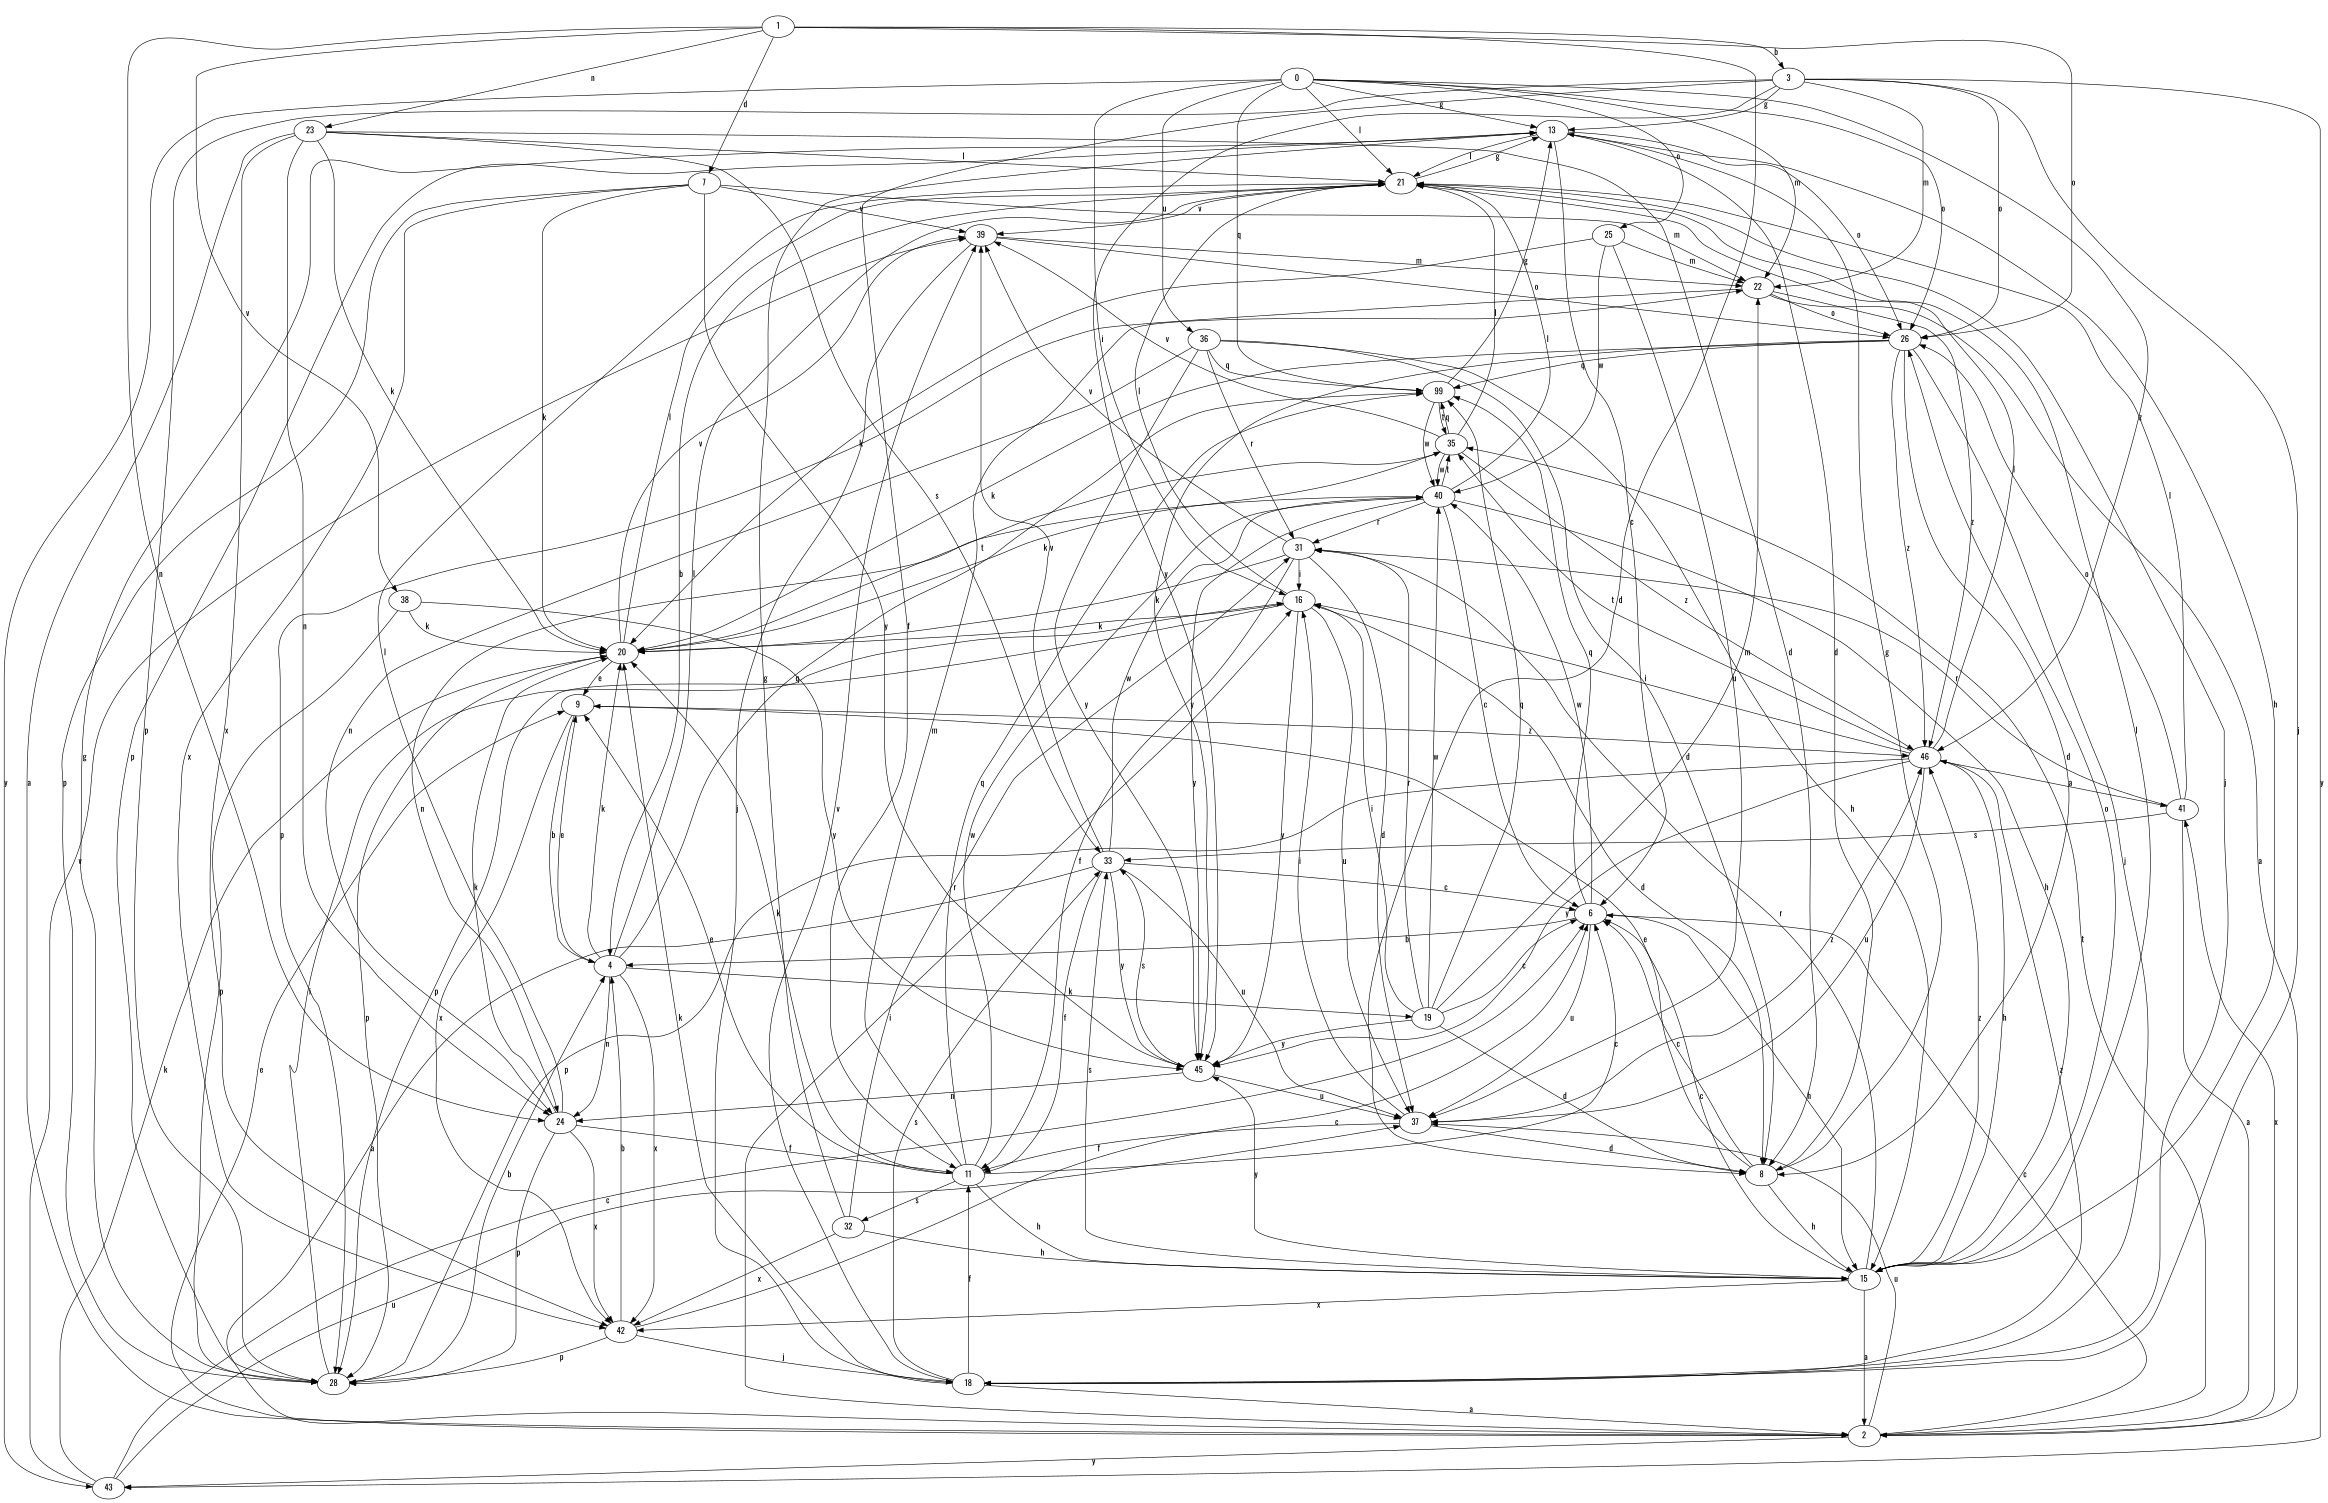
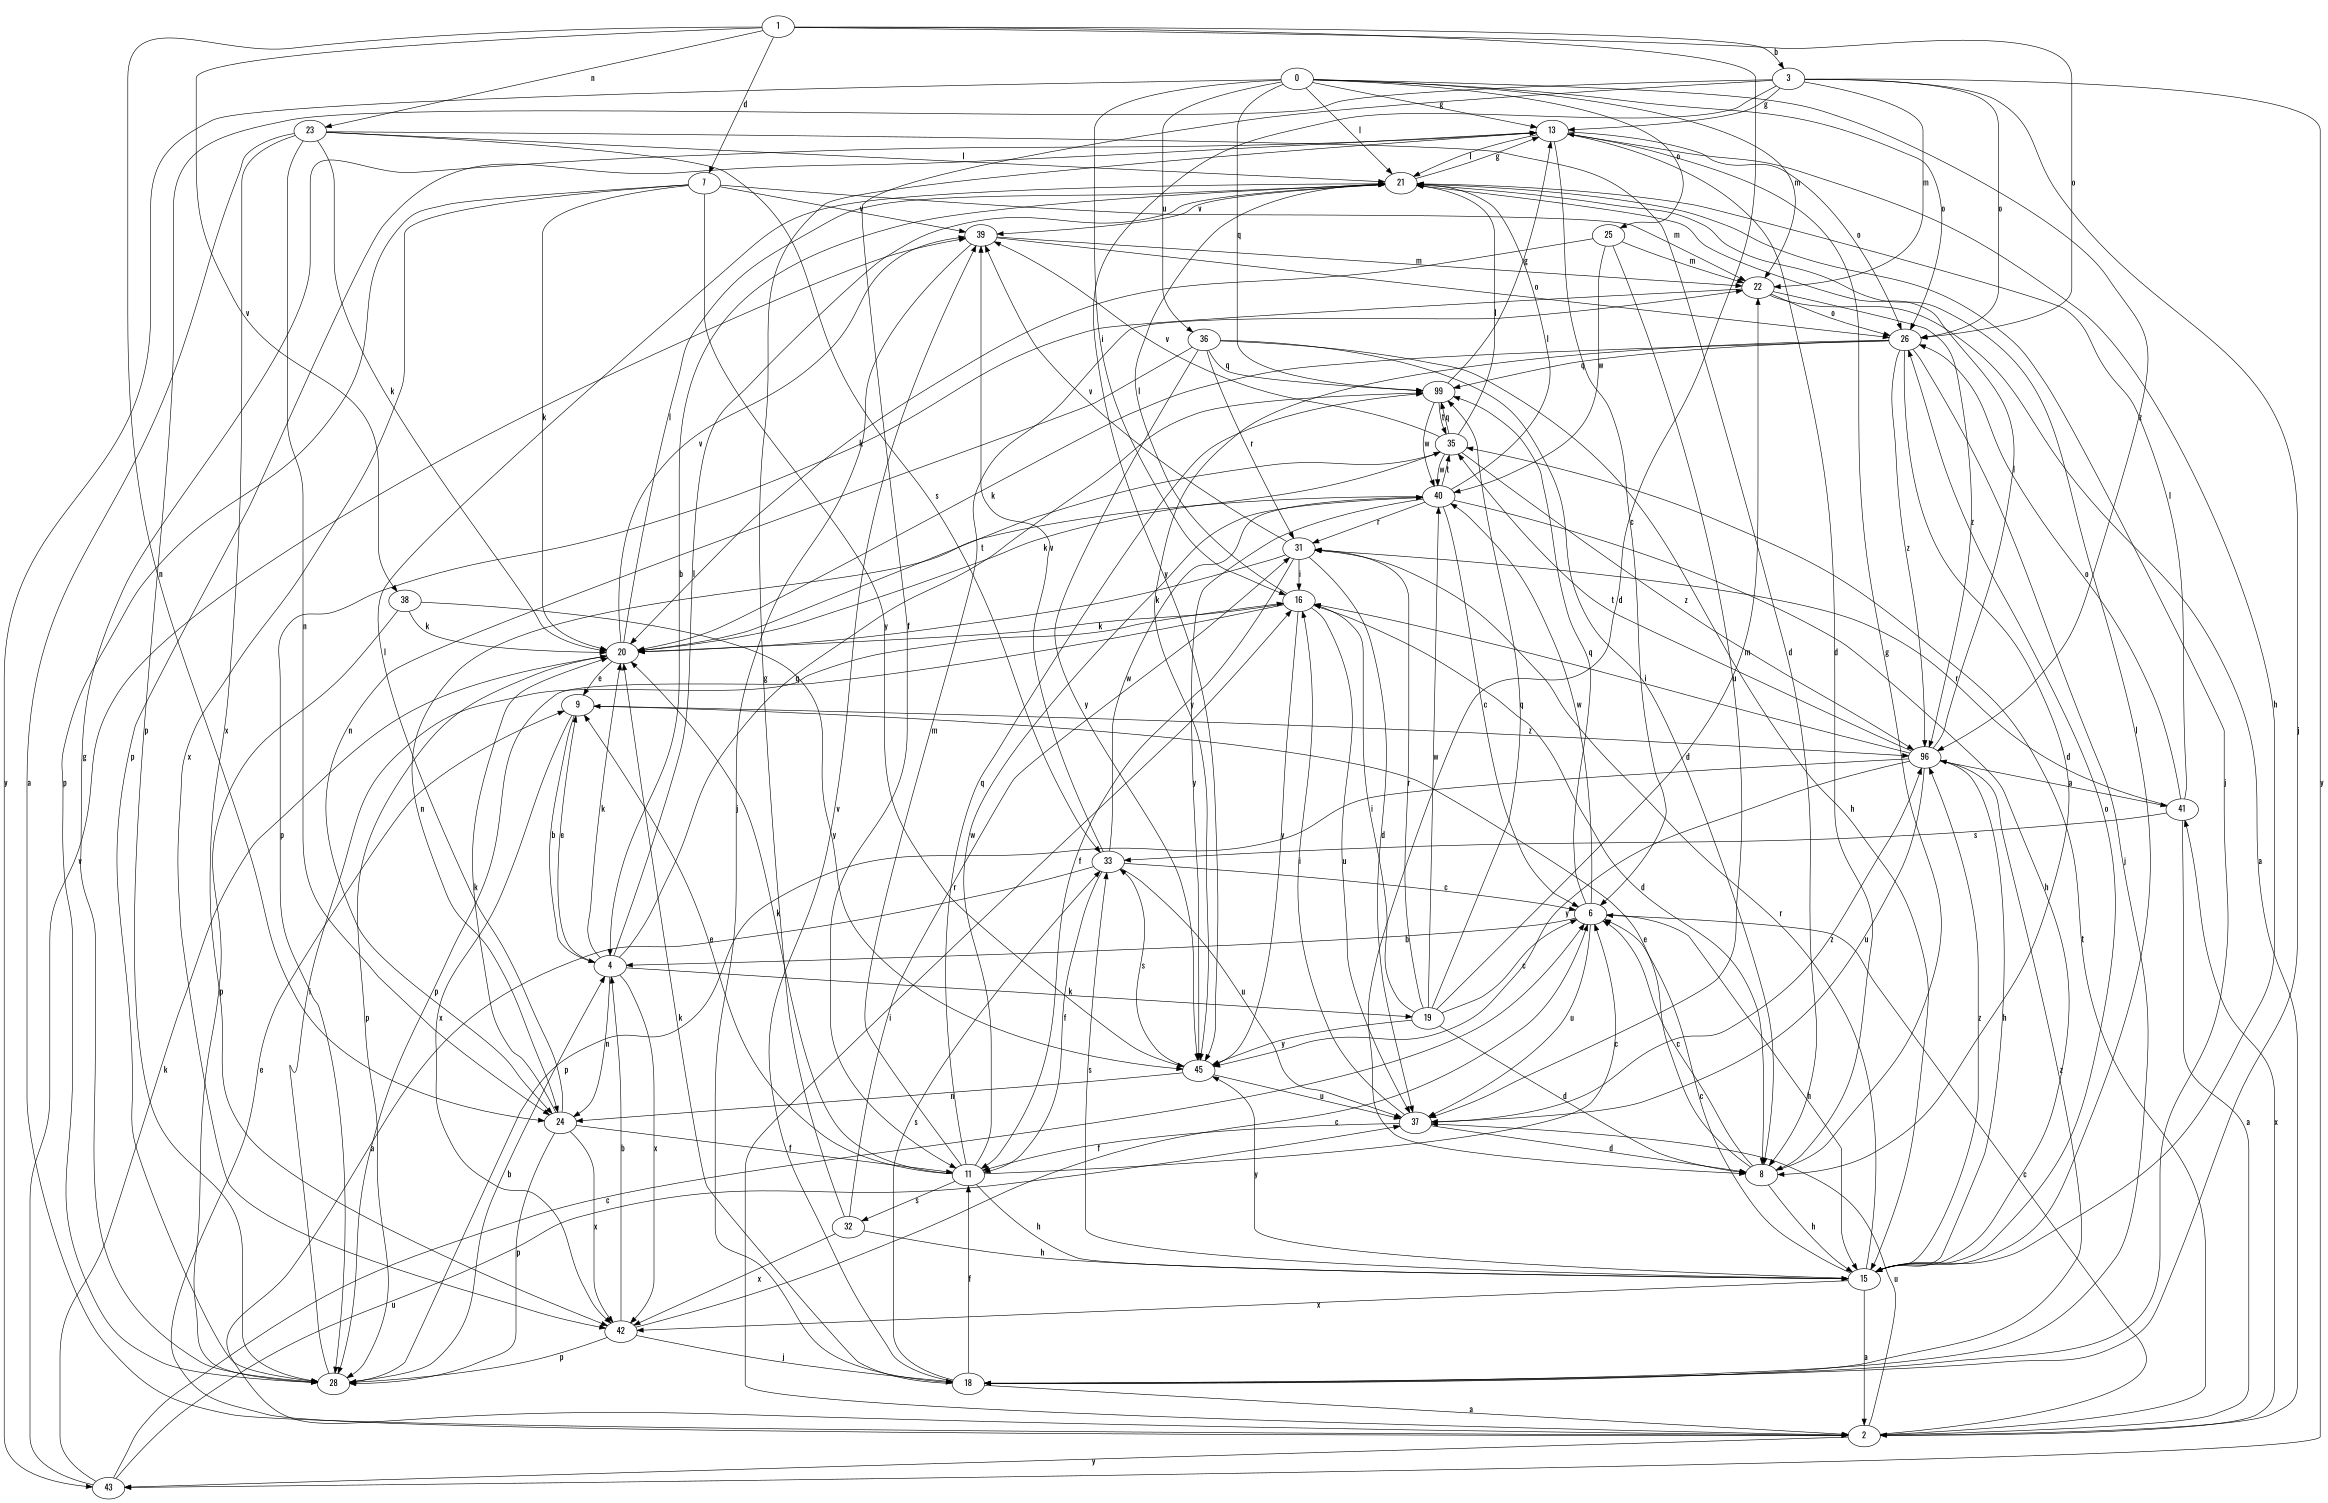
(1925, 757) -> (1925, 757)
(1122, 981) -> none
